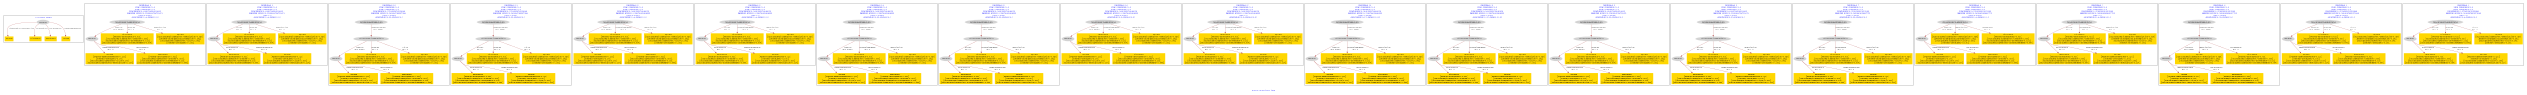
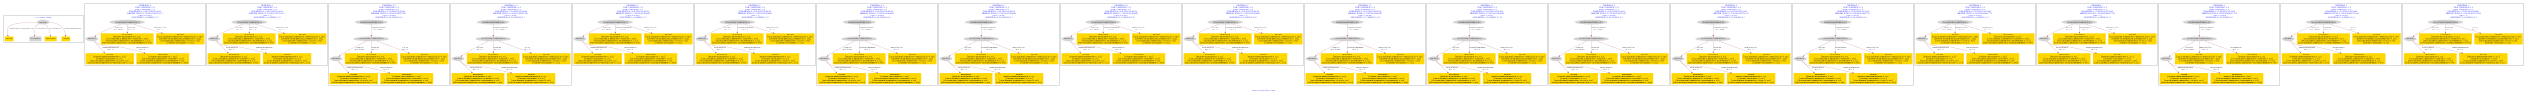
(35, 39) -> (35, 39)
